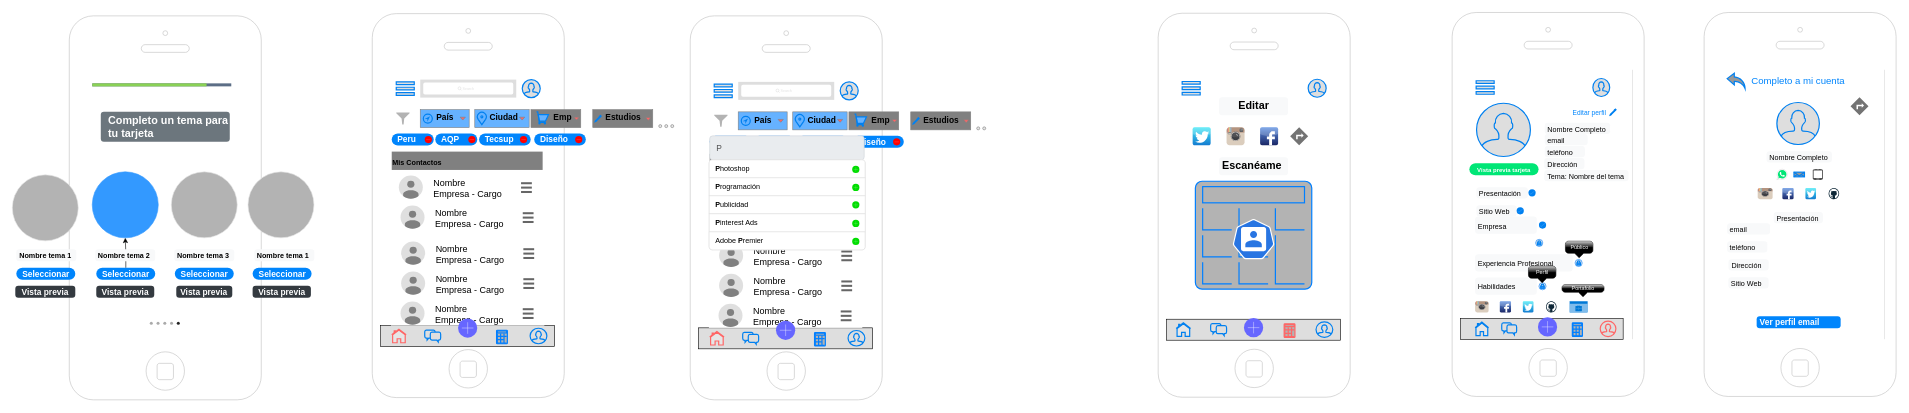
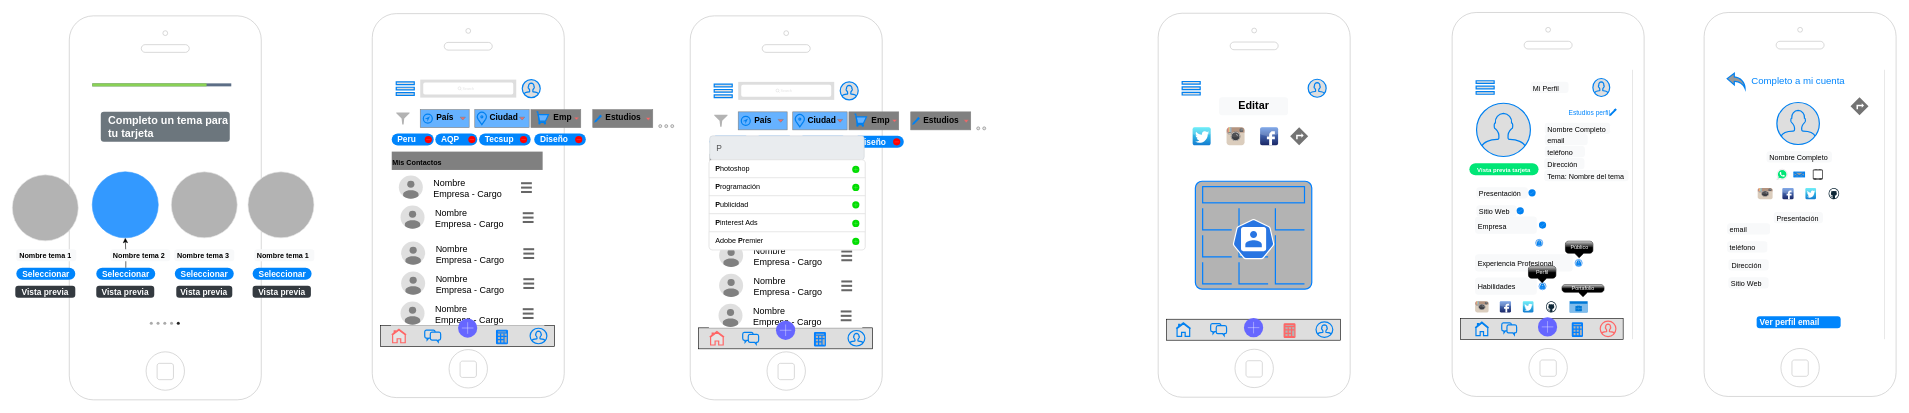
none -> (1550, 87)
(1590, 112) -> (1590, 112)
(1254, 166) -> none
(125, 255) -> (140, 255)
